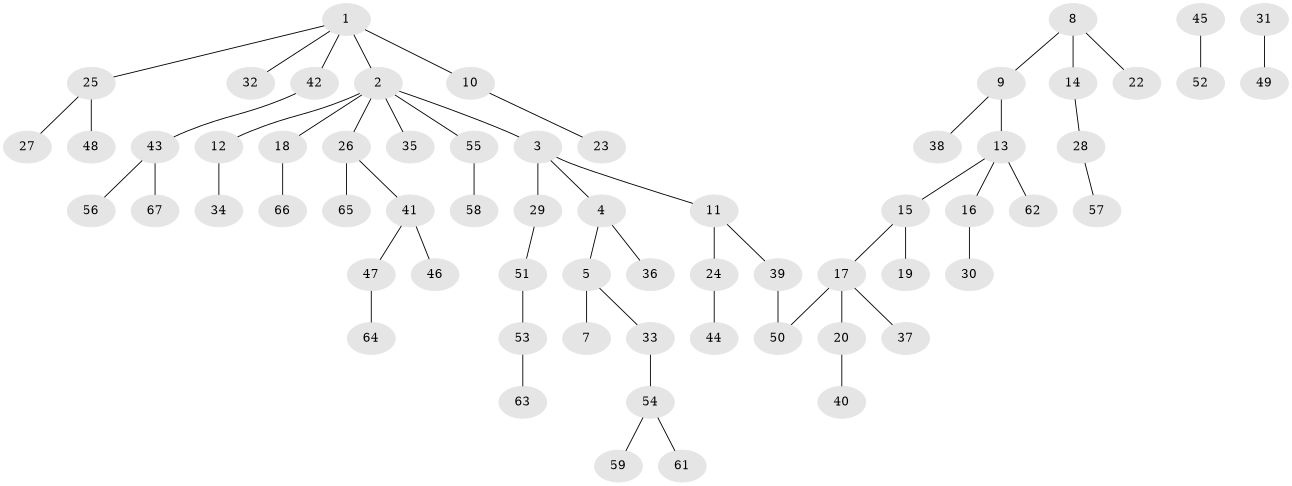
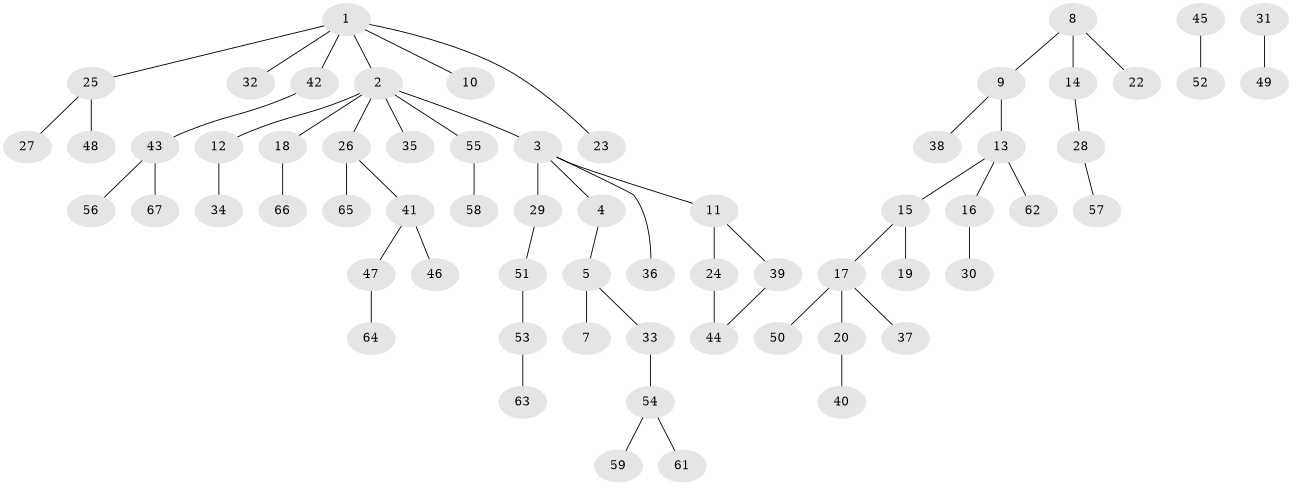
(536, 115) -> (489, 61)
(626, 243) -> (625, 190)
(778, 307) -> (746, 306)
